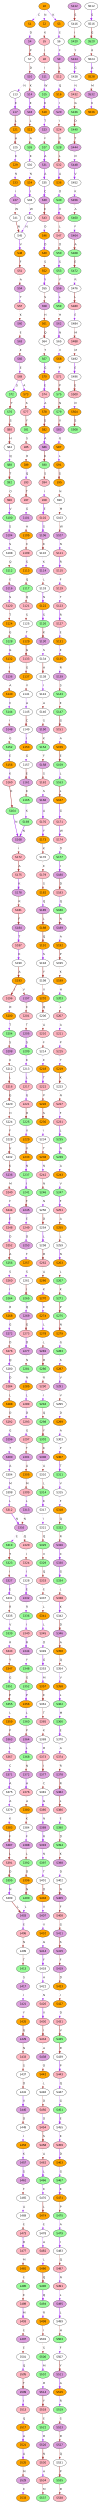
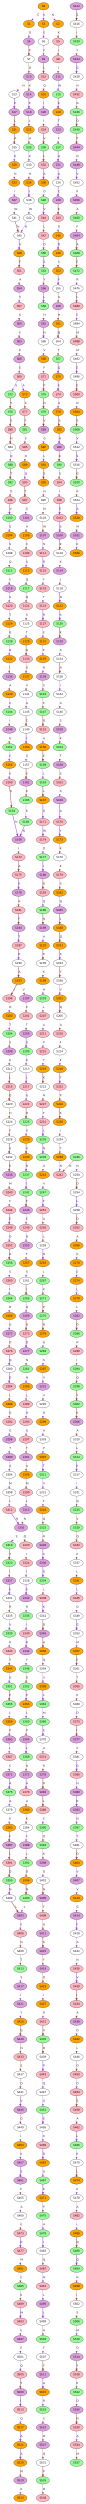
none -> (77, 437)
(9, 536) -> (9, 536)
(43, 1183) -> (69, 1165)
(60, 1228) -> (43, 1228)
(9, 1792) -> (9, 1792)
